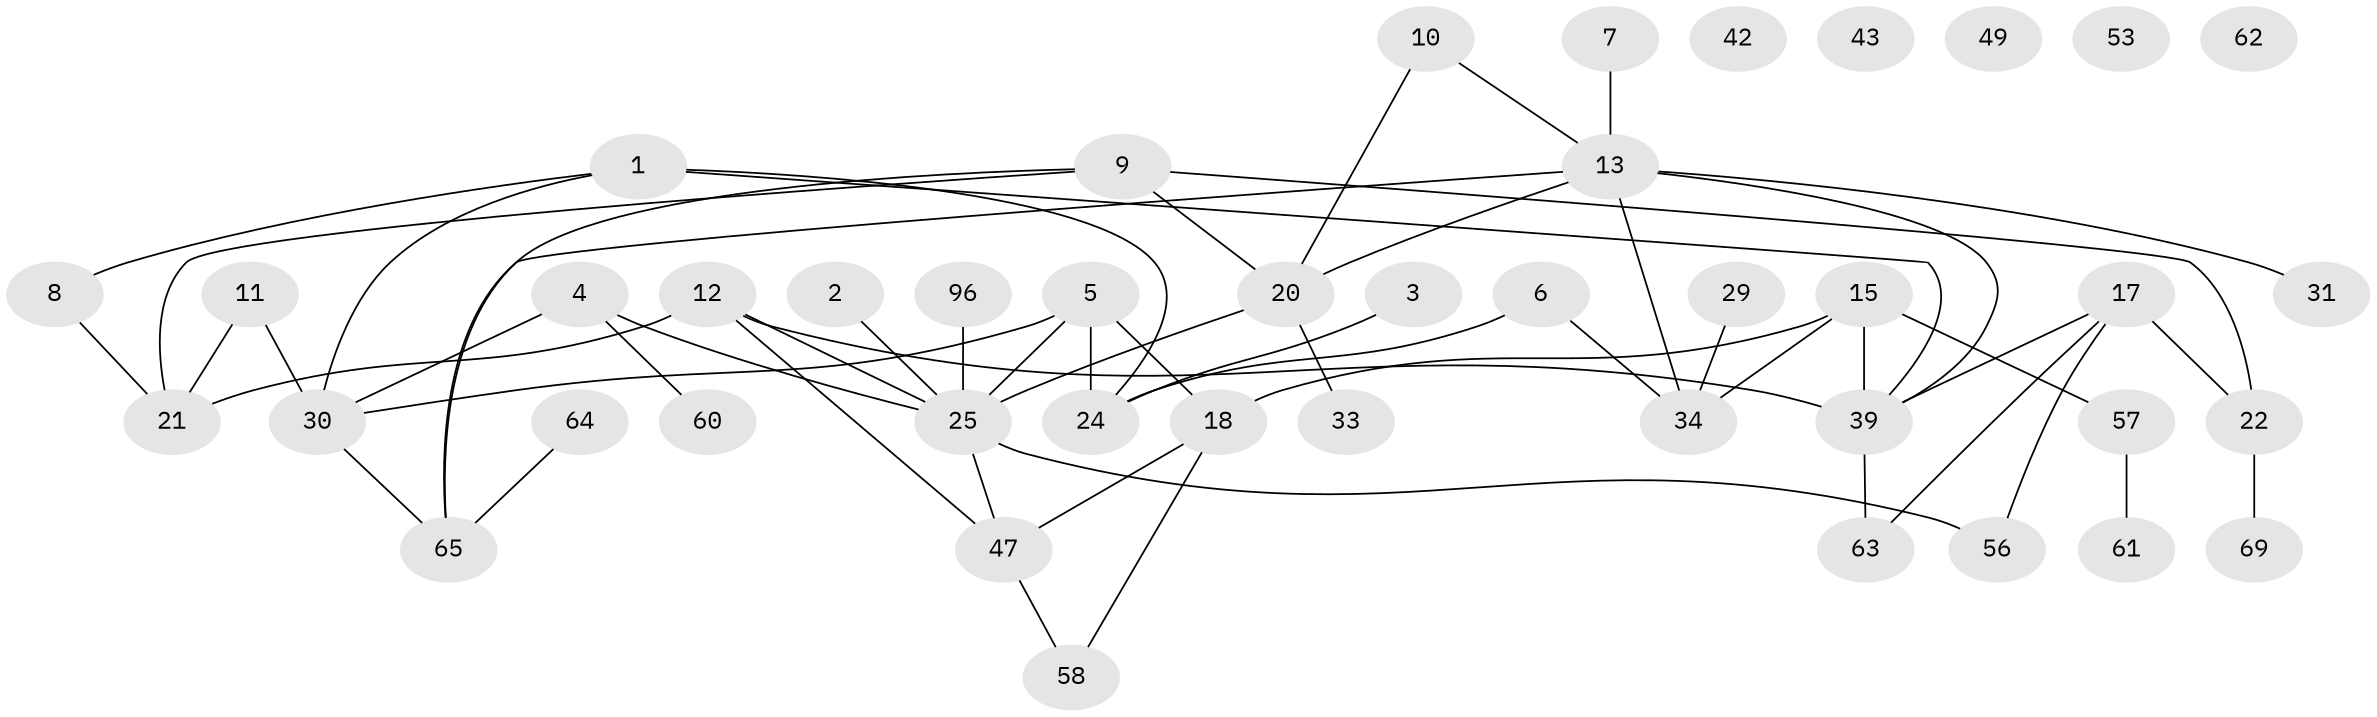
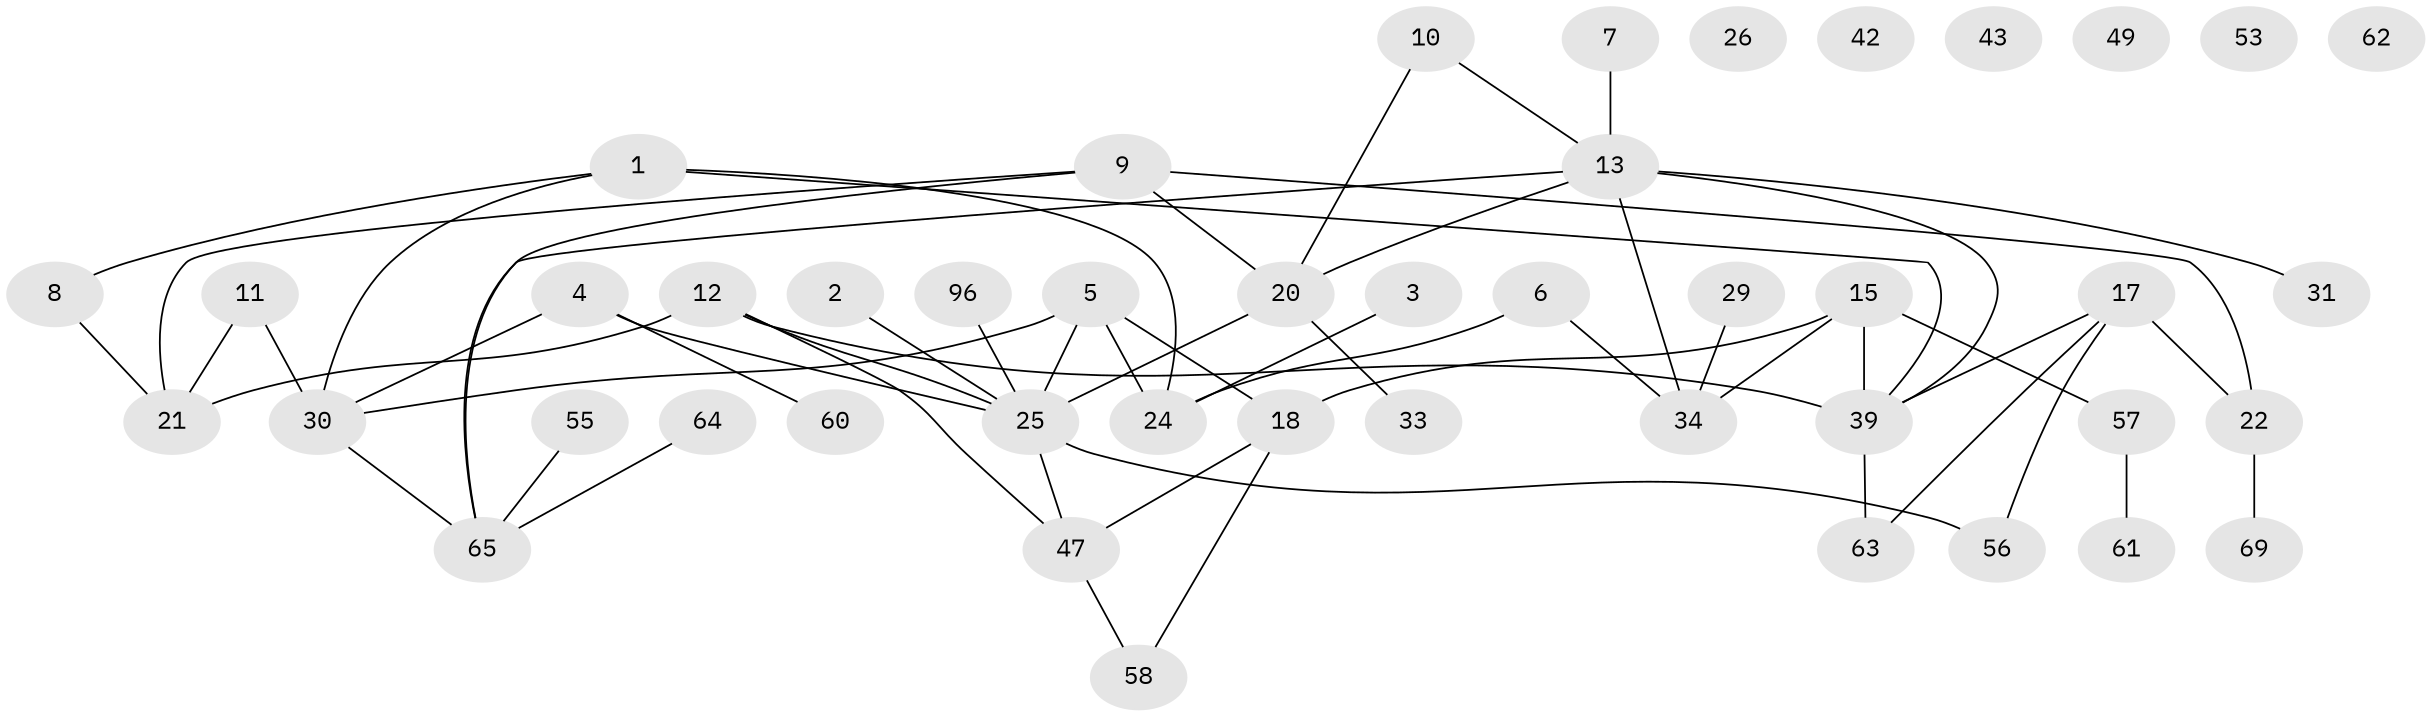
none -> (1738, 39)
none -> (580, 422)
